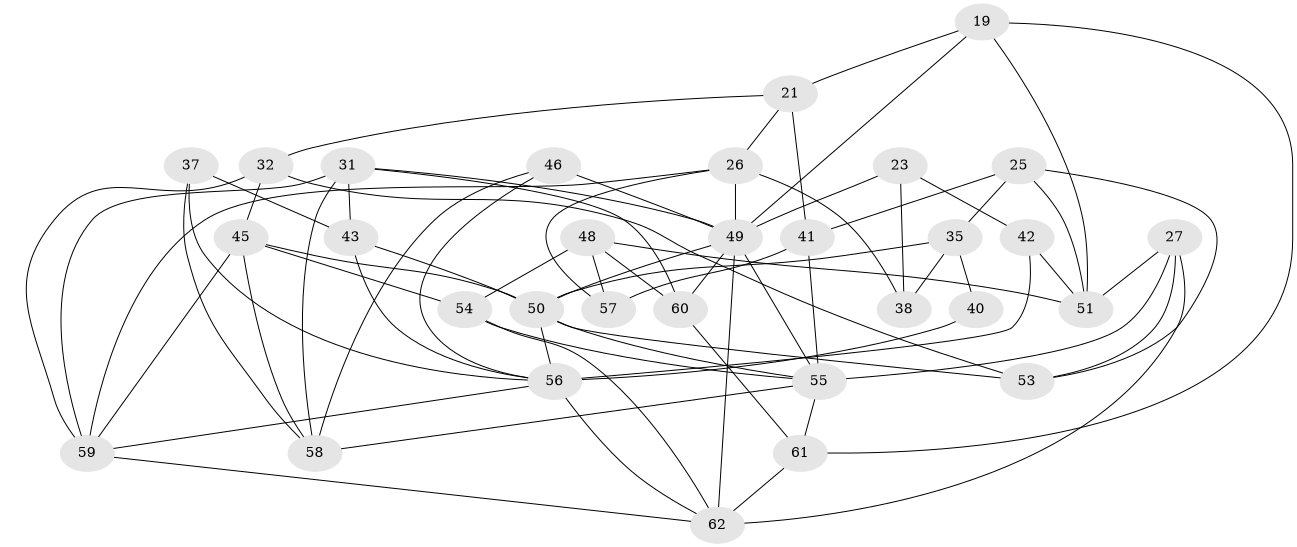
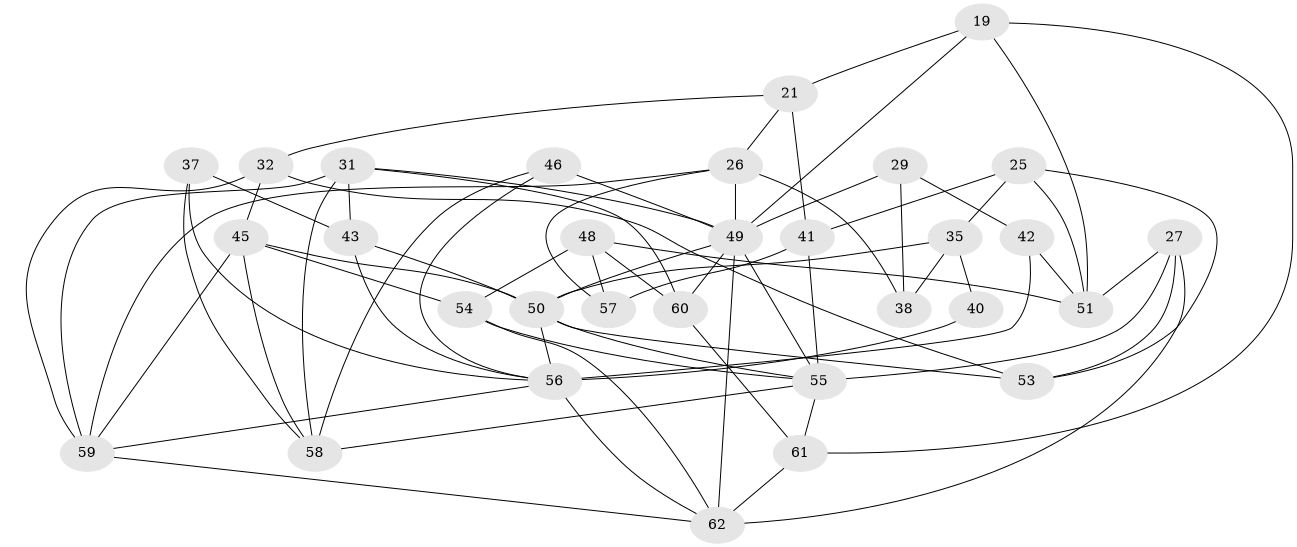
(900, 166) -> (900, 166)
